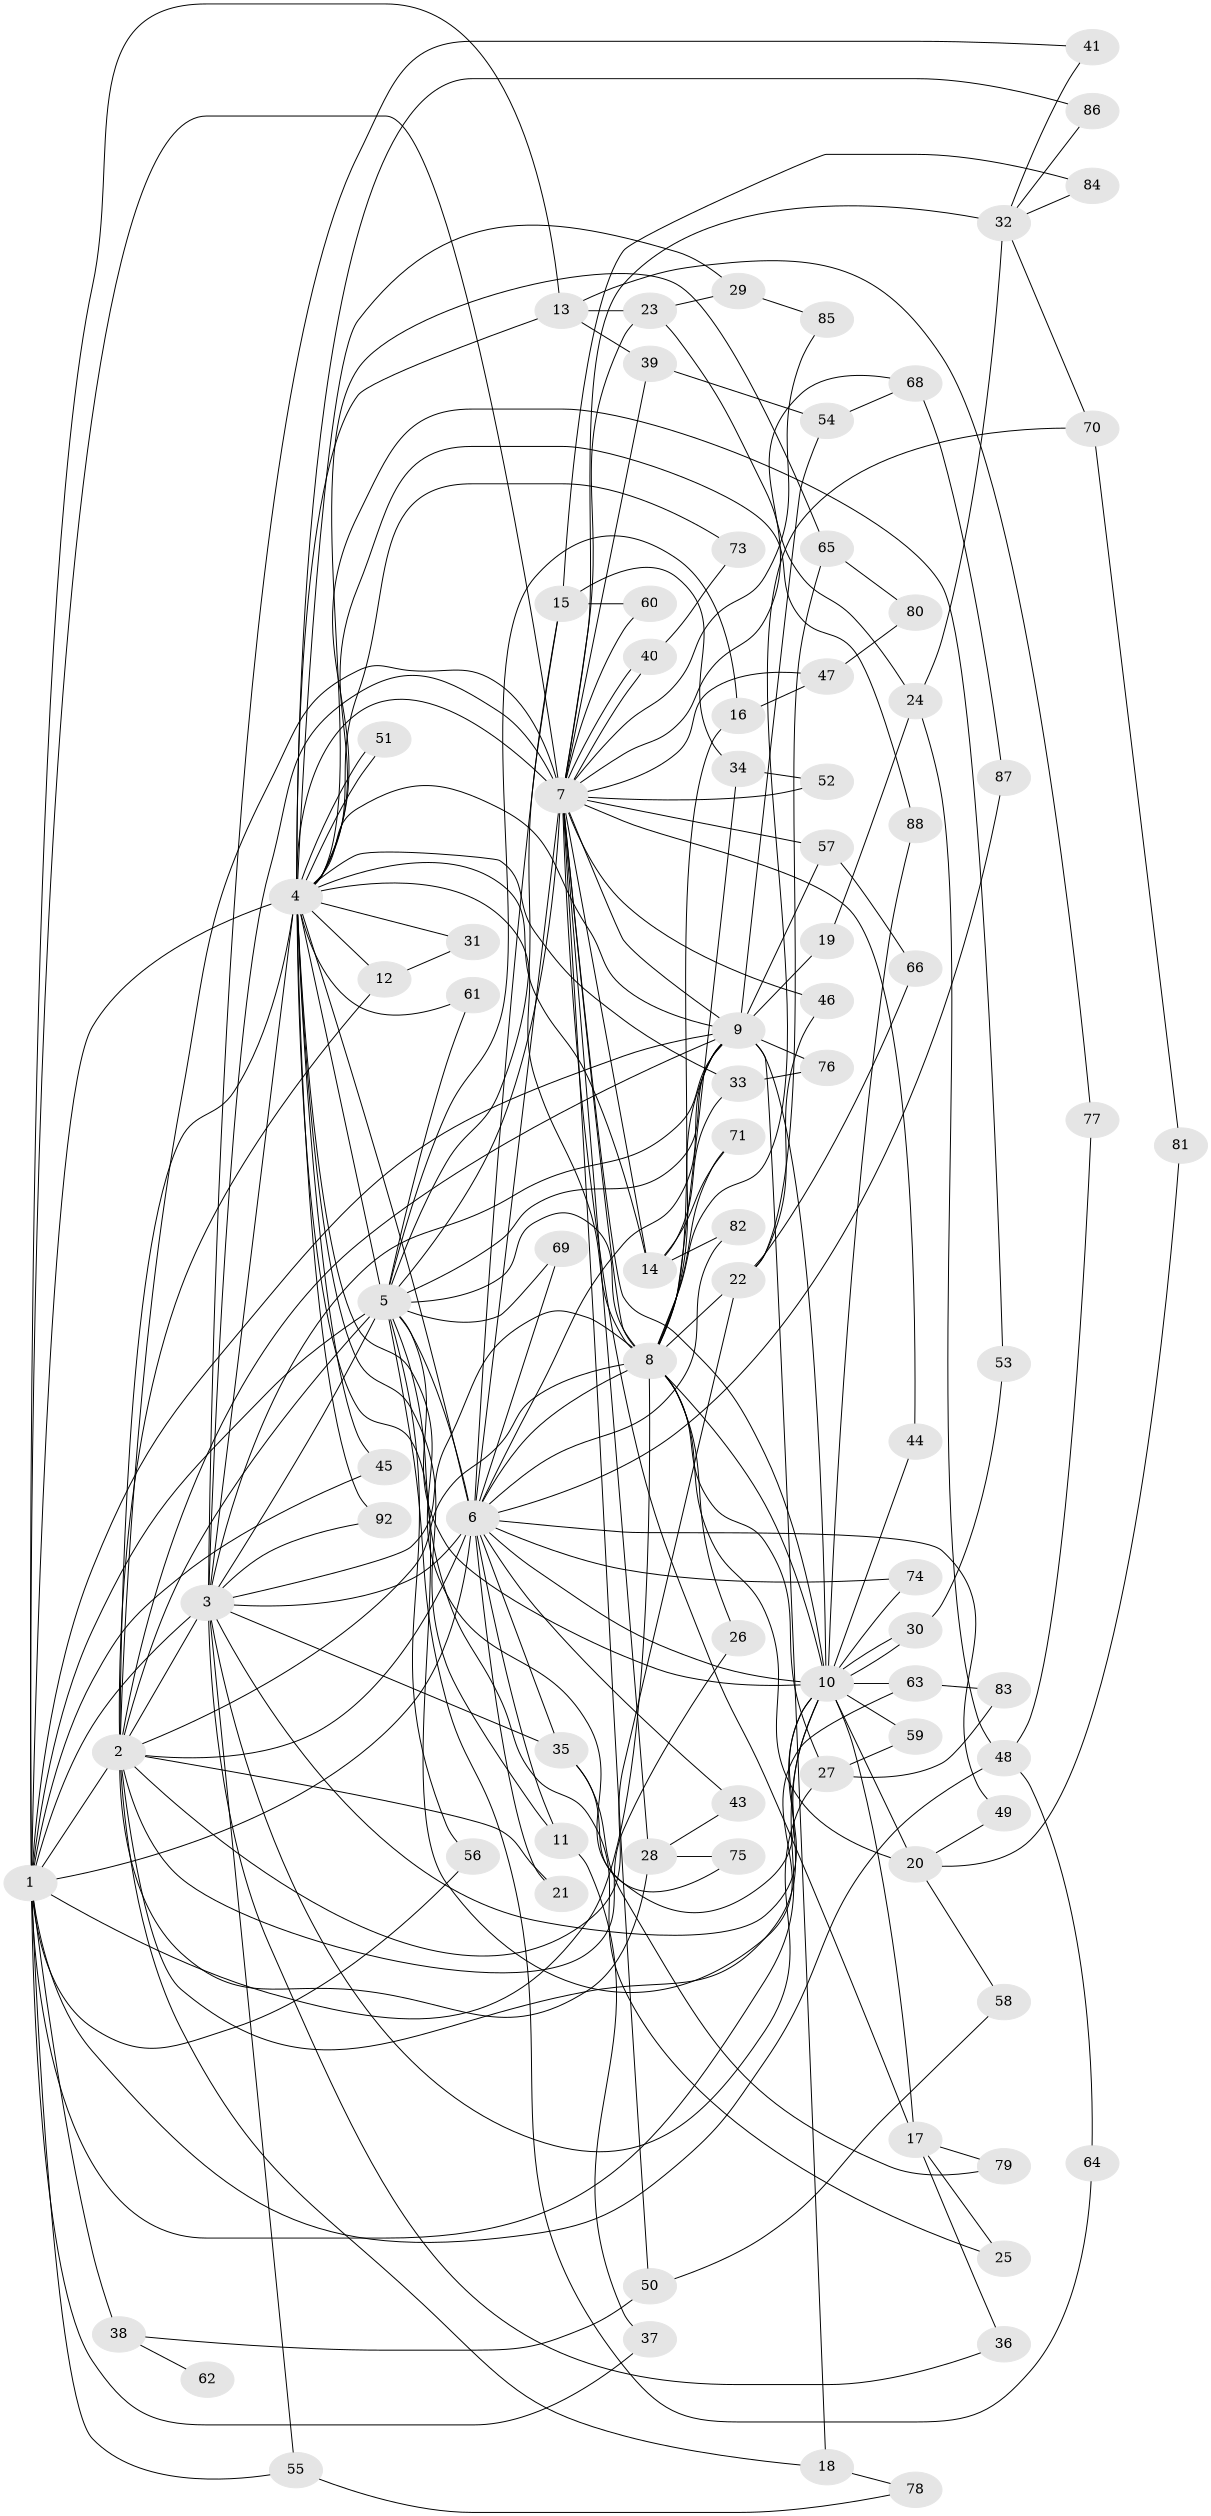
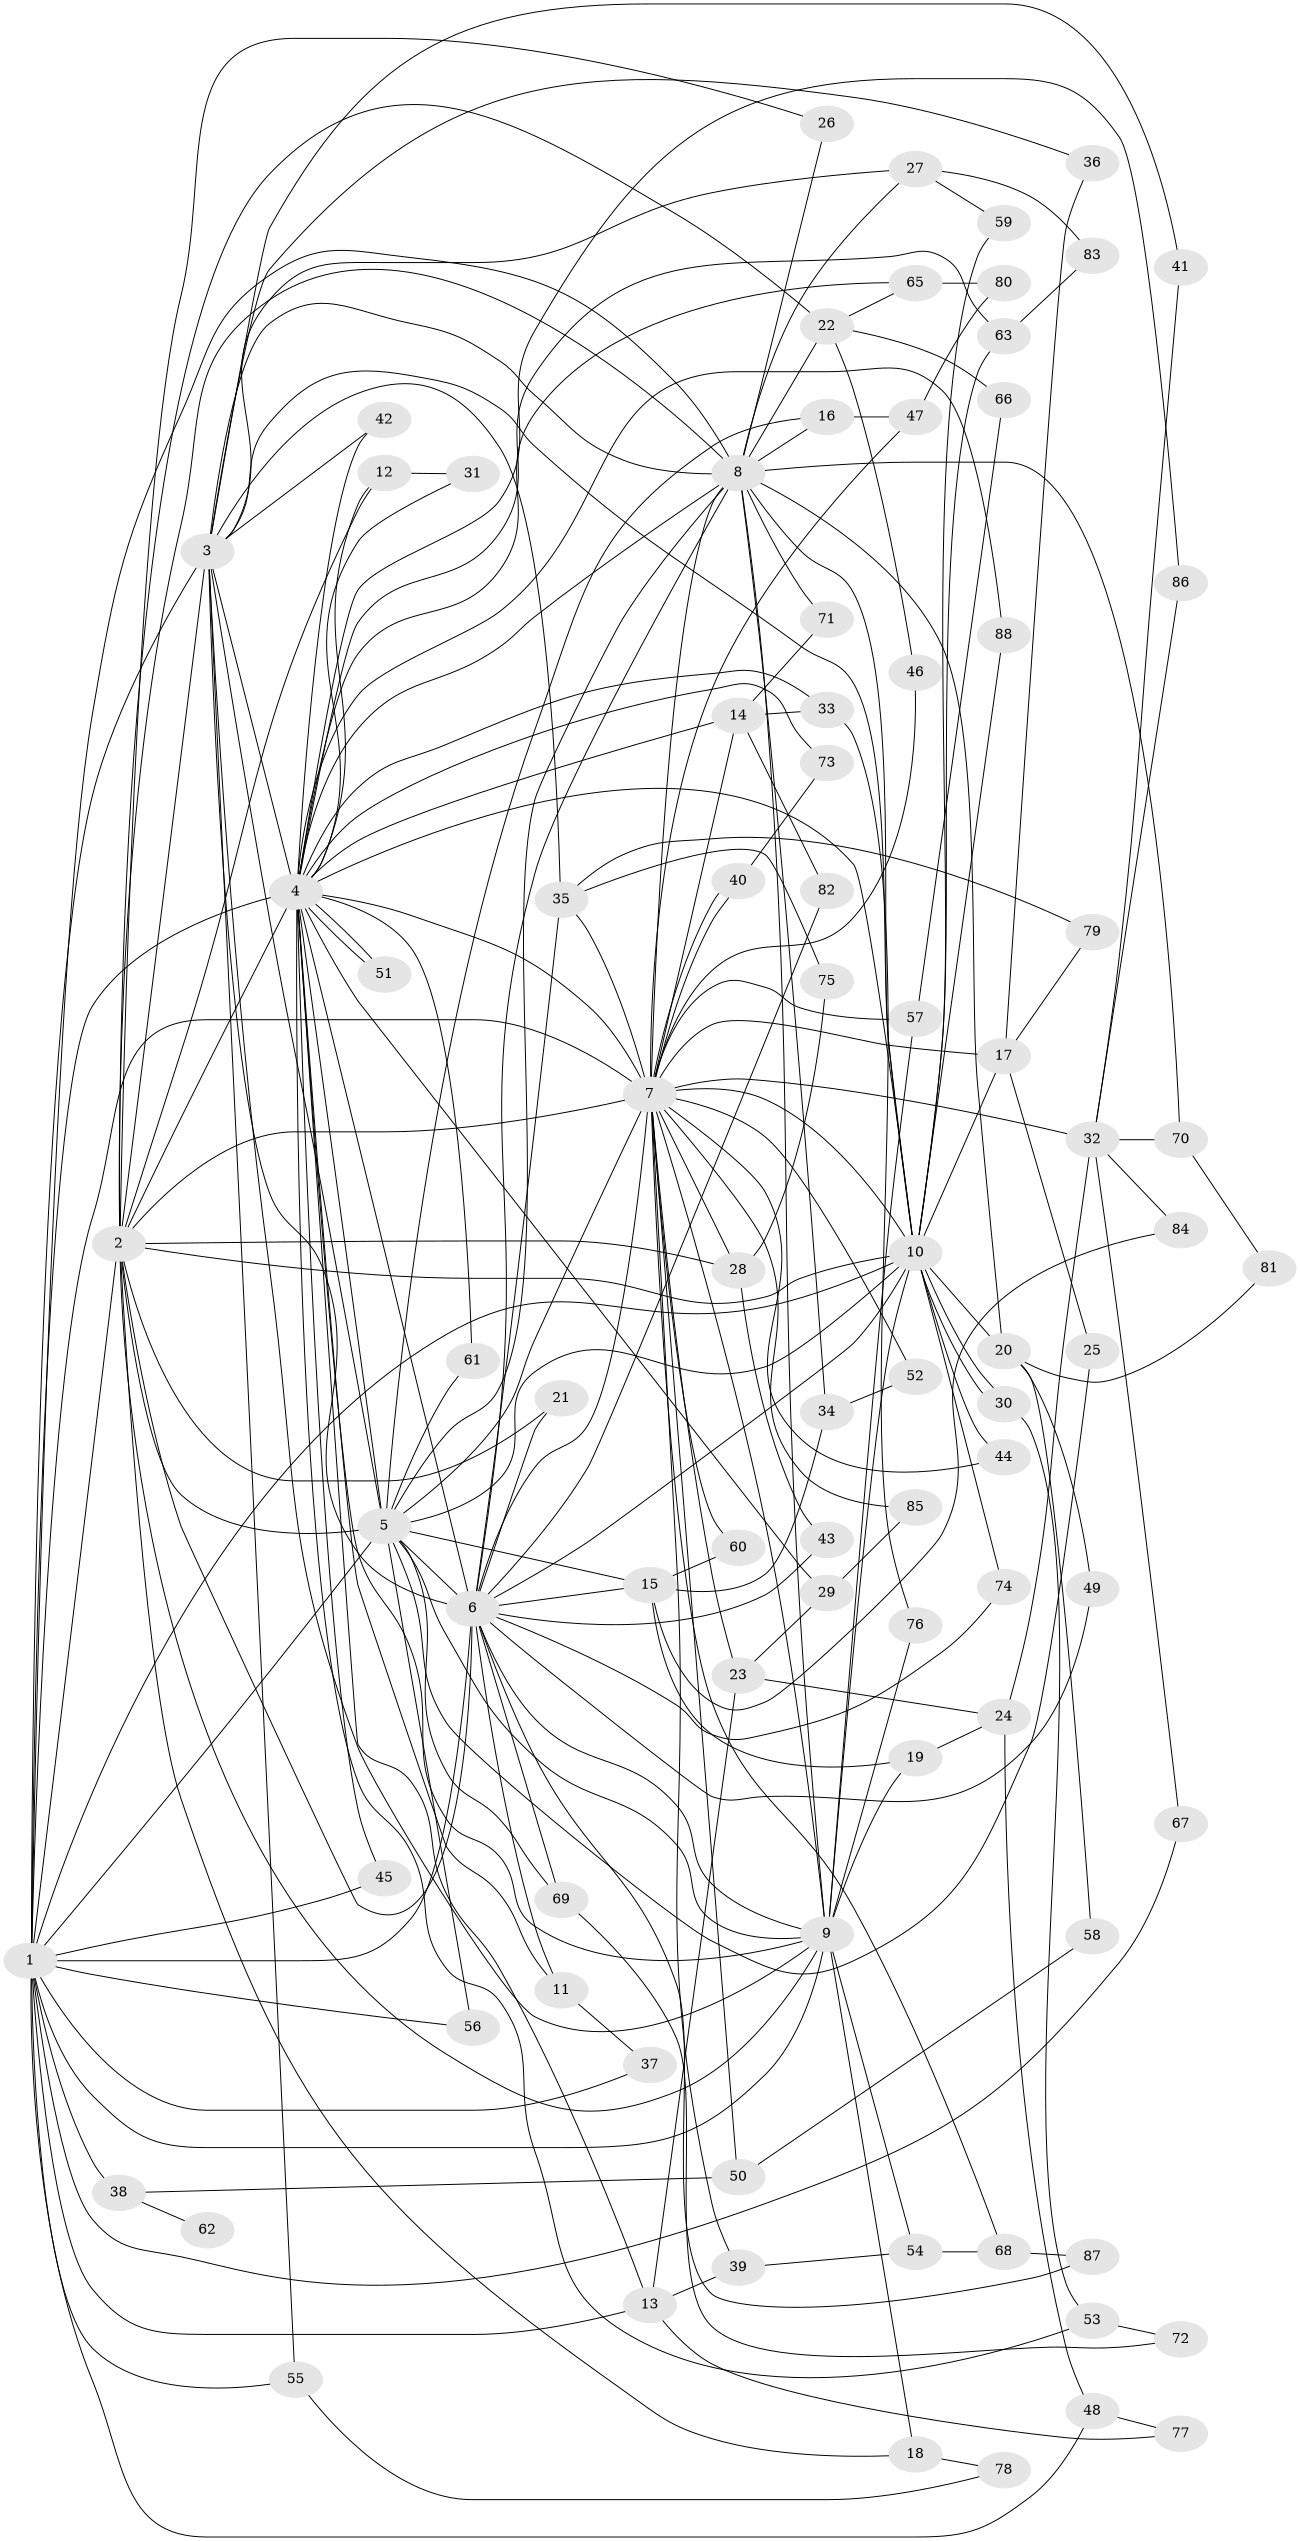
(247, 1005) -> (617, 993)
(384, 1520) -> (384, 420)
none -> (742, 1751)
none -> (1181, 1824)
(1092, 2163) -> none
none -> (1181, 2339)
